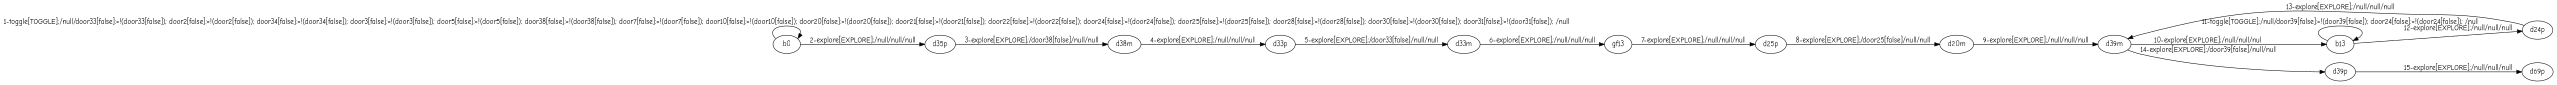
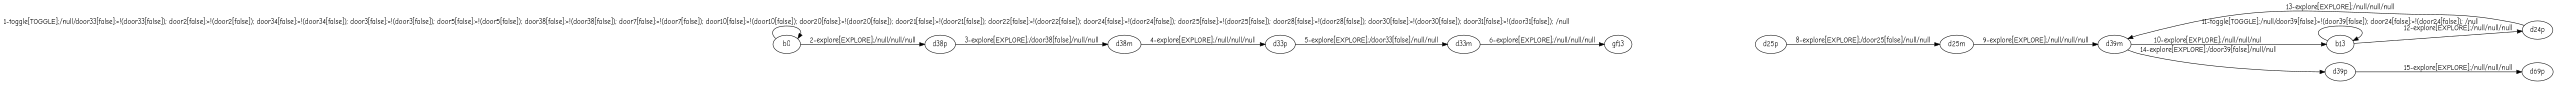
(940, 44) -> (940, 44)
(1691, 44) -> none
(1957, 44) -> (1957, 44)
